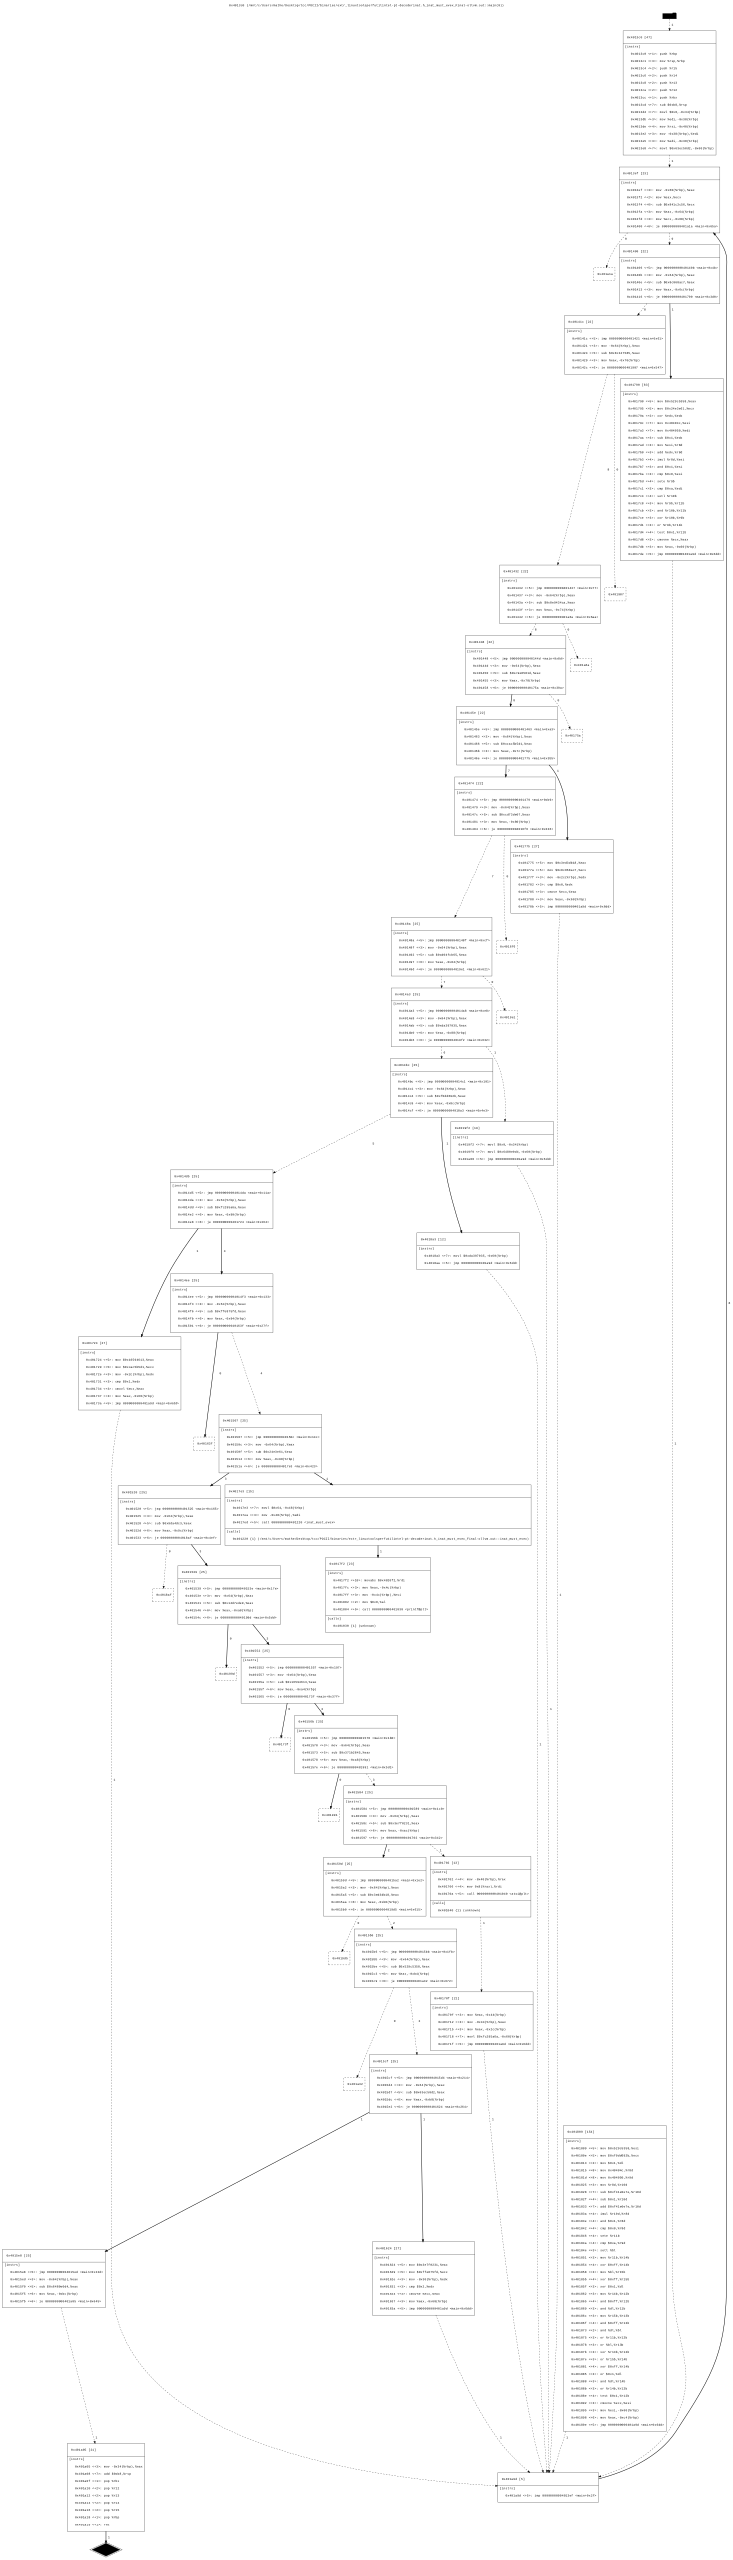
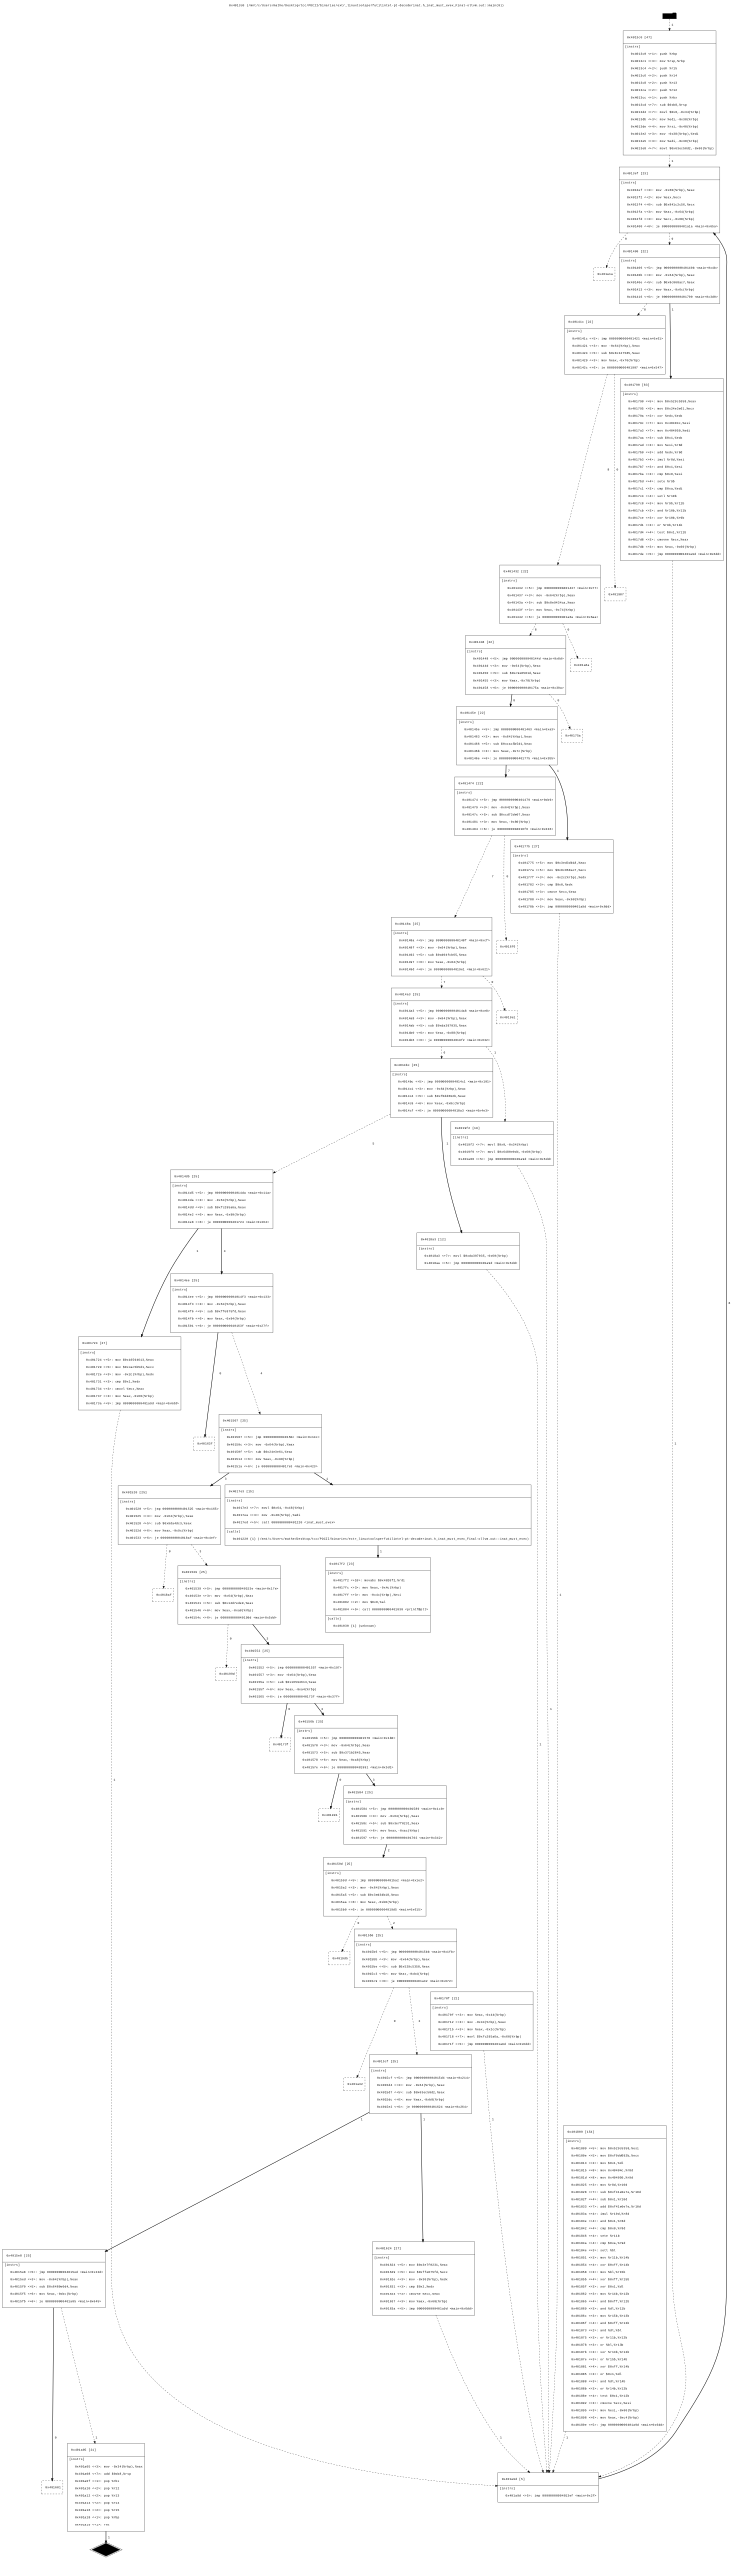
(199, 1554) -> (199, 1554)
(227, 1645) -> (227, 1645)
(370, 1779) -> (370, 1779)
(481, 1887) -> none
none -> (52, 2488)
